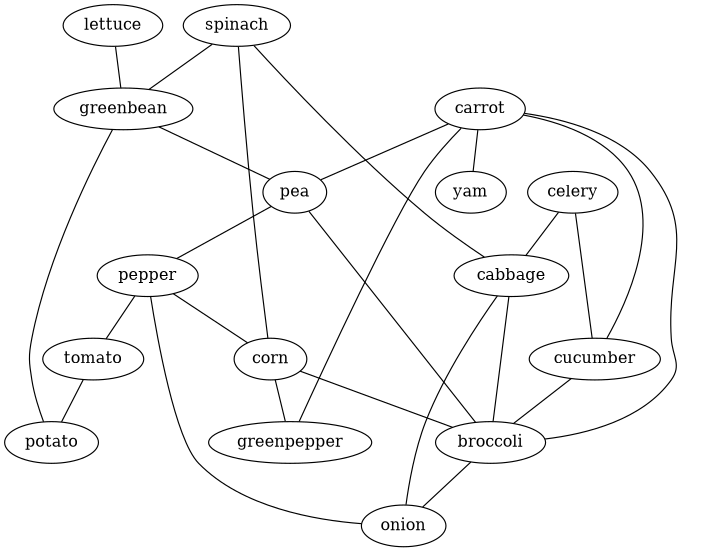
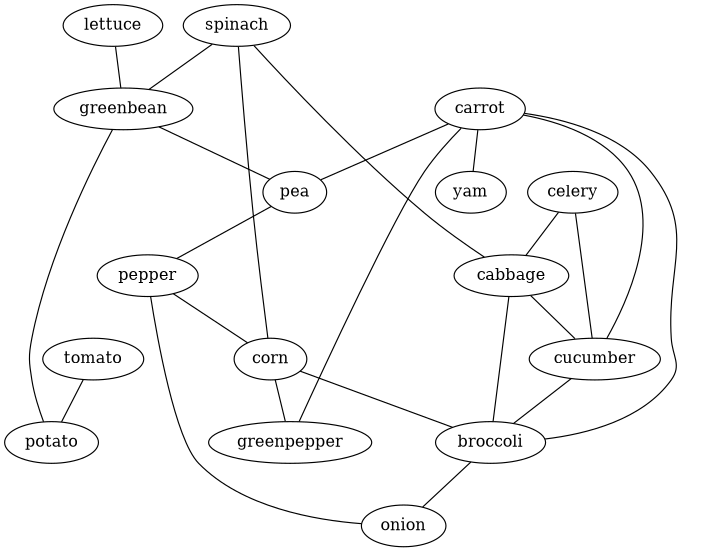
(120, 317) -> none
(392, 317) -> none
(438, 395) -> (553, 317)
